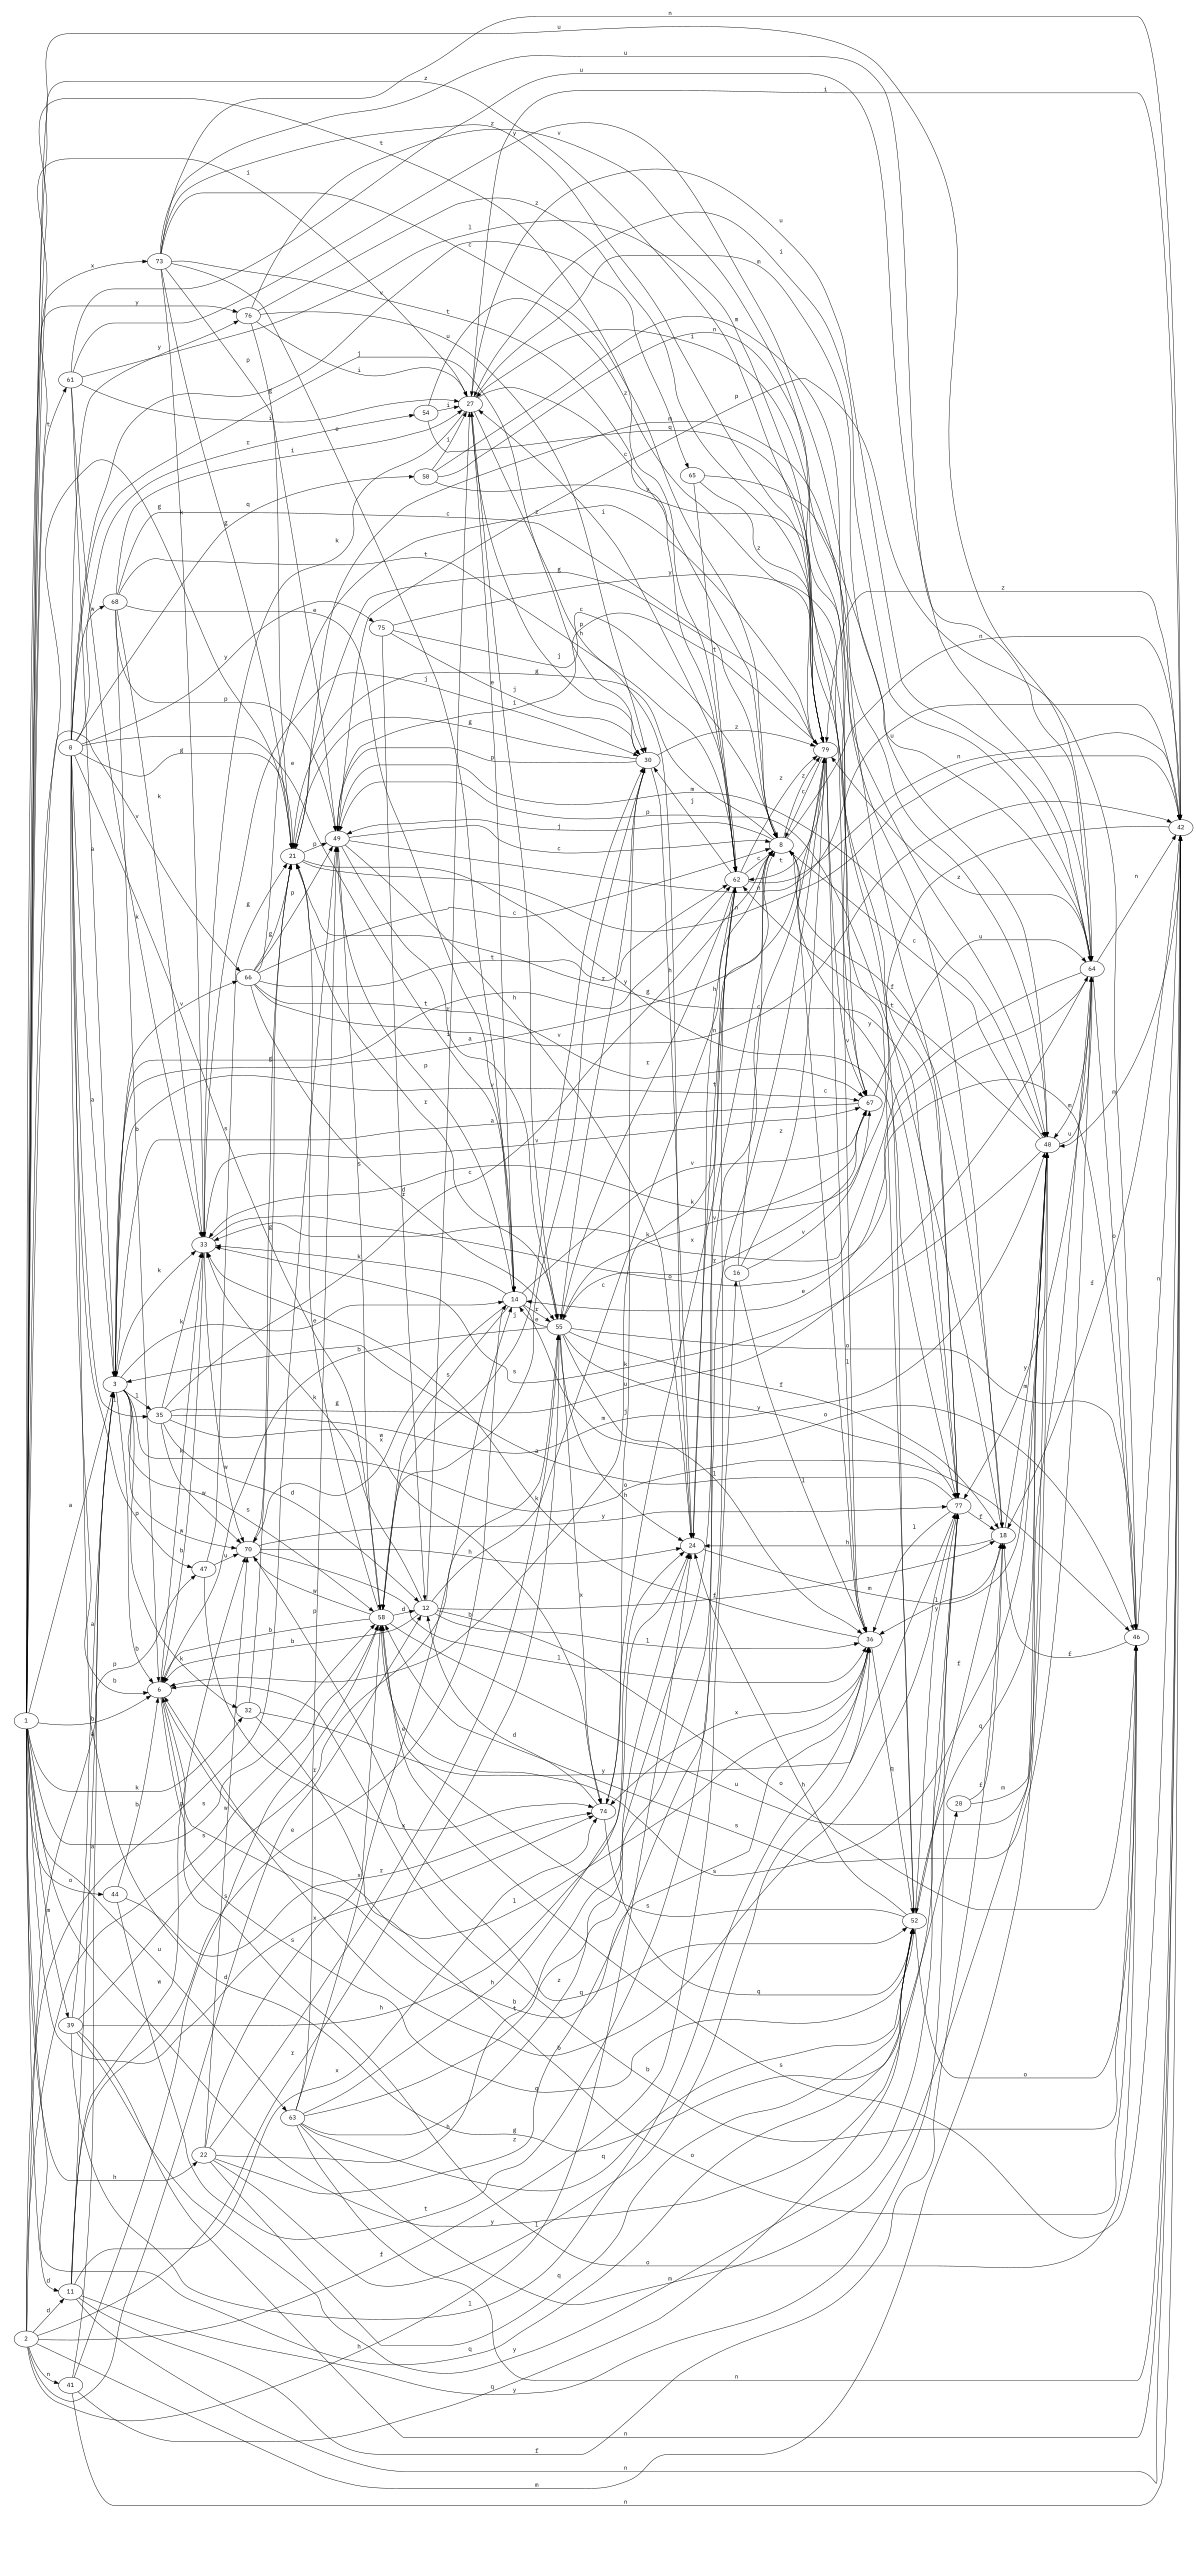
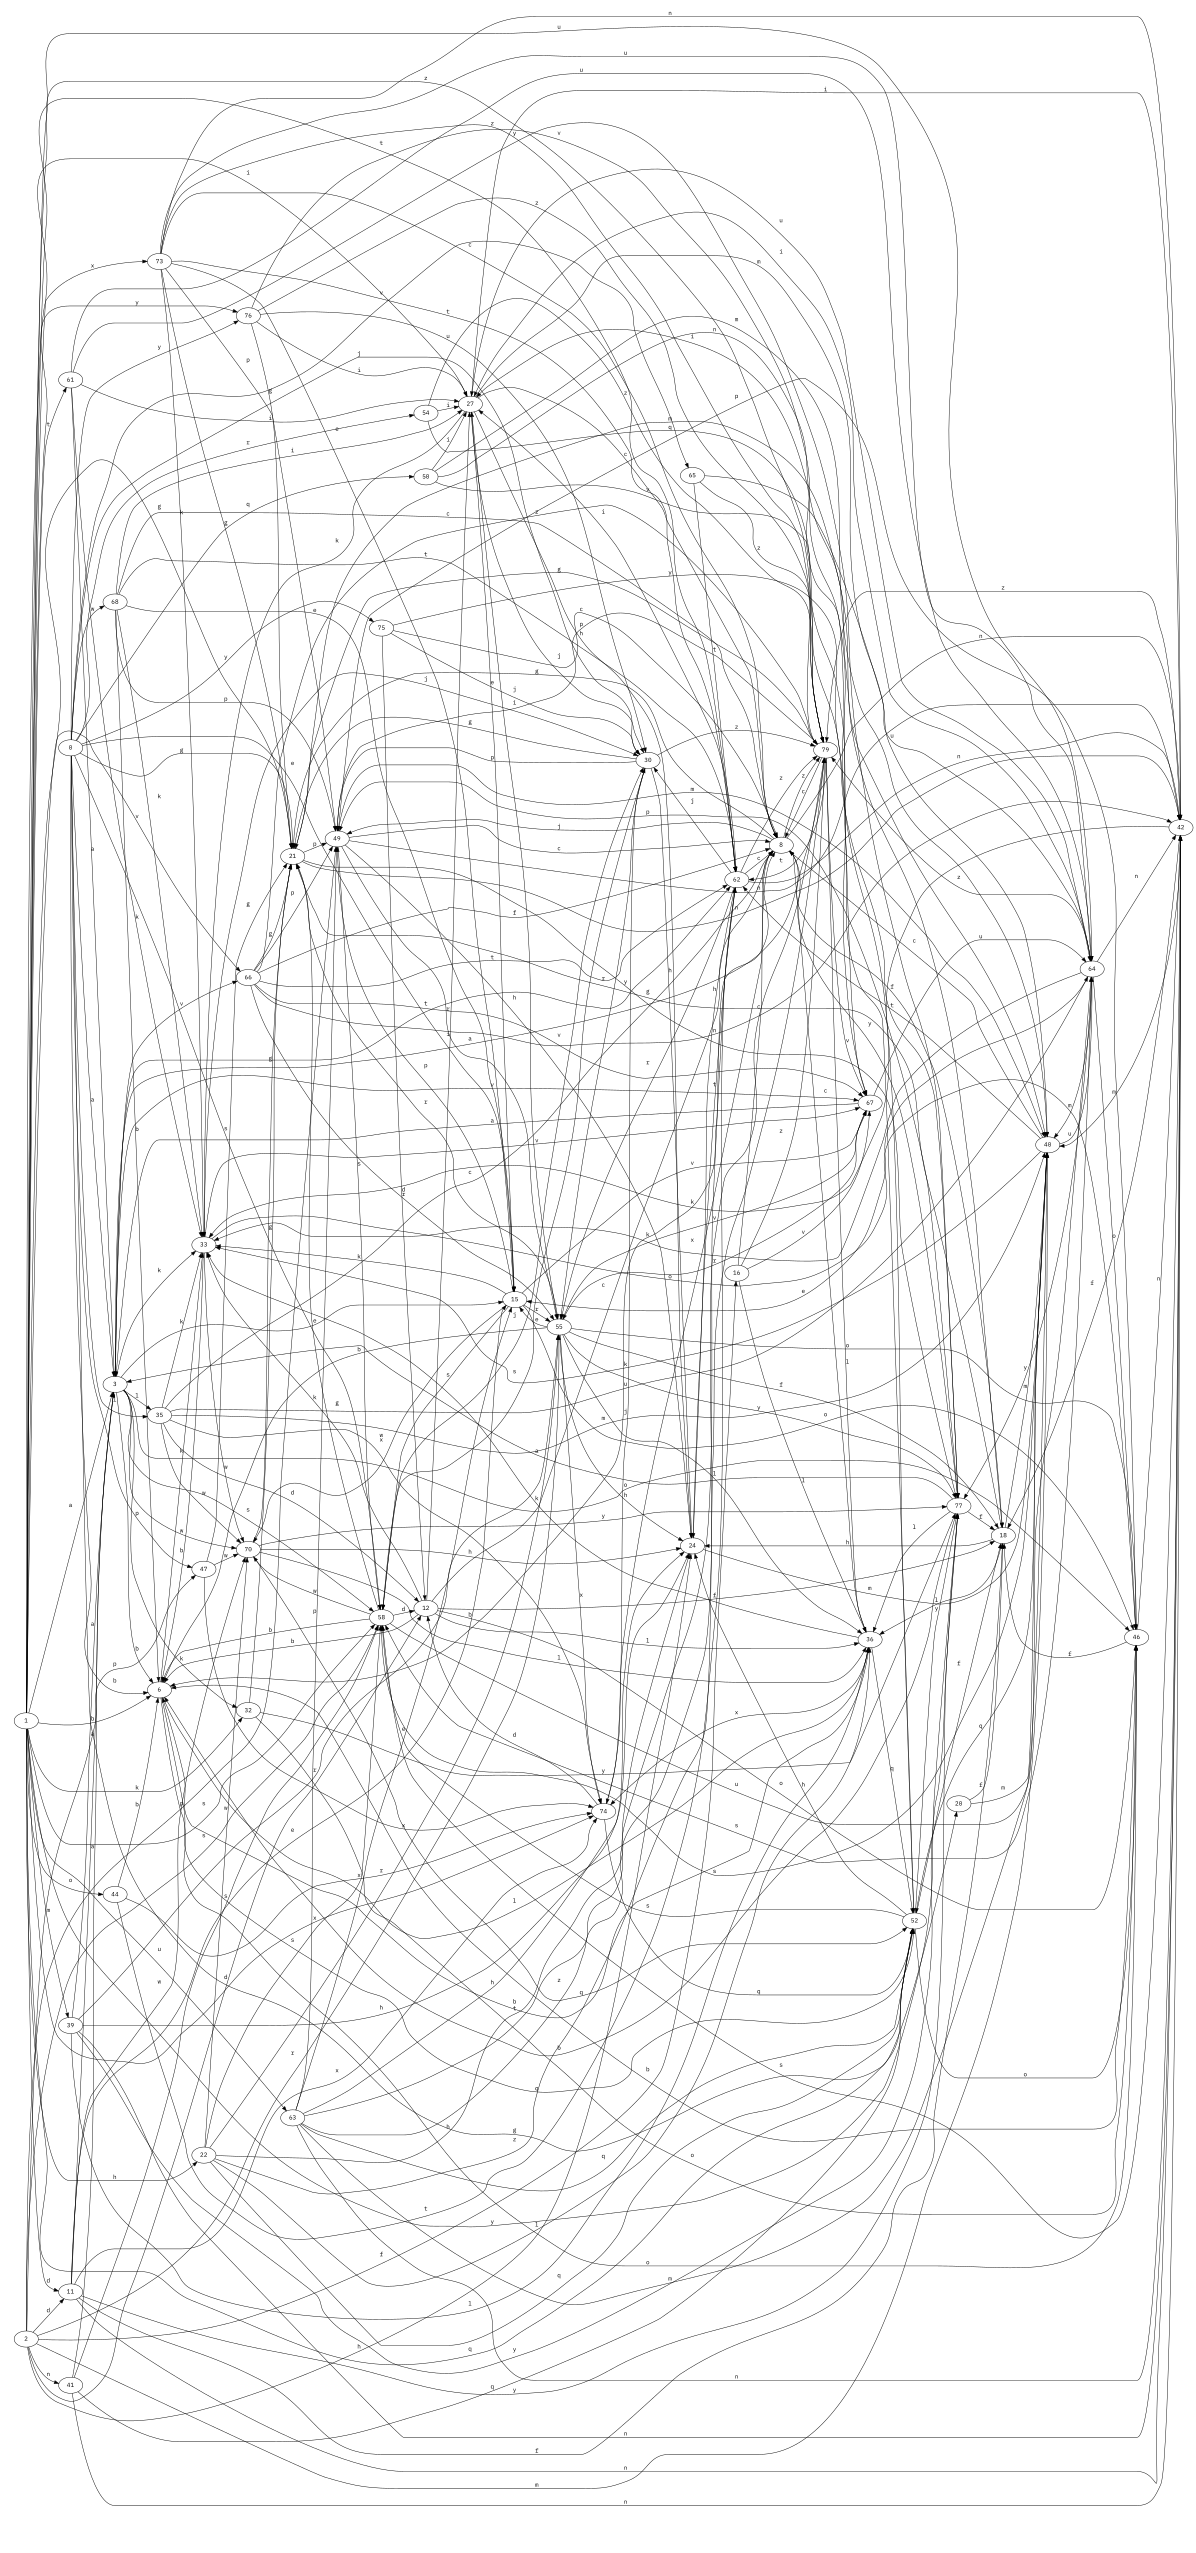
(823, 663) -> none
(515, 913) -> (515, 913)
(515, 1300) -> (515, 1300)
(226, 1556) -> (226, 1556)
